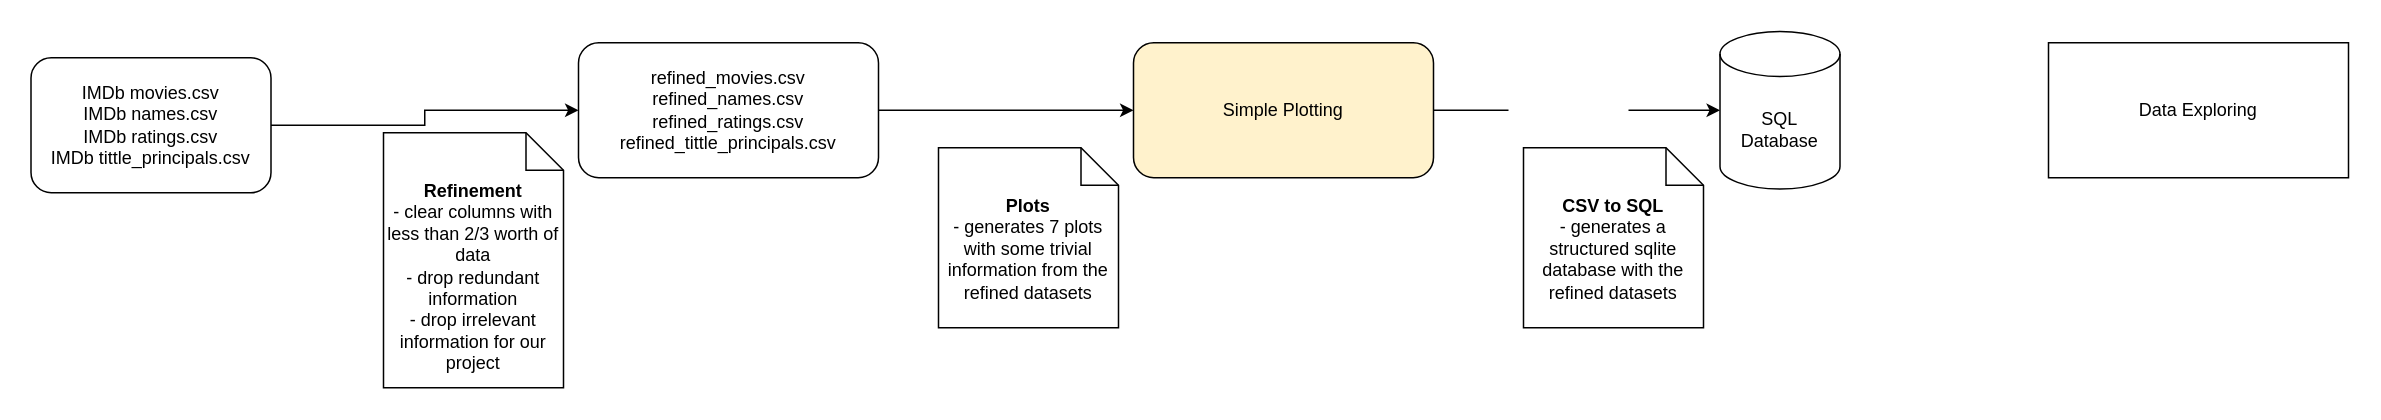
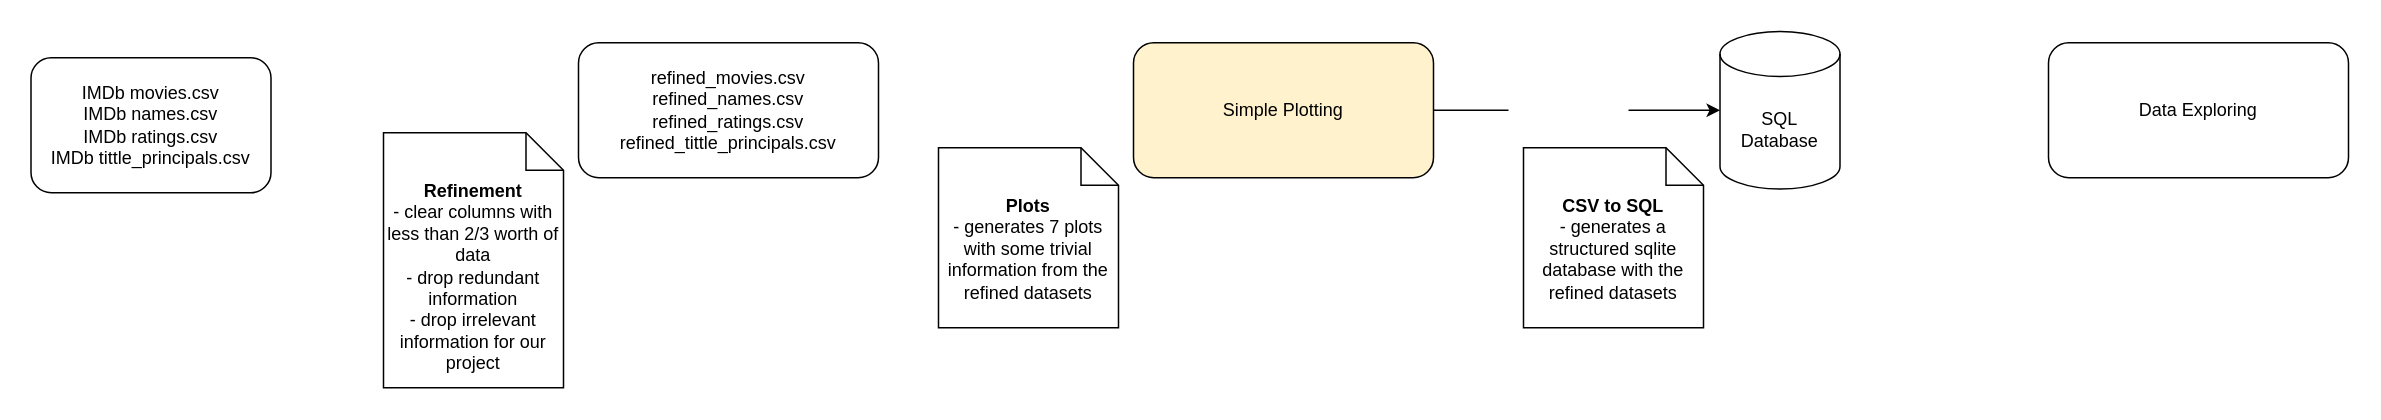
(1000, 110) -> none
(2198, 110) -> (2198, 110)
(425, 122) -> none
